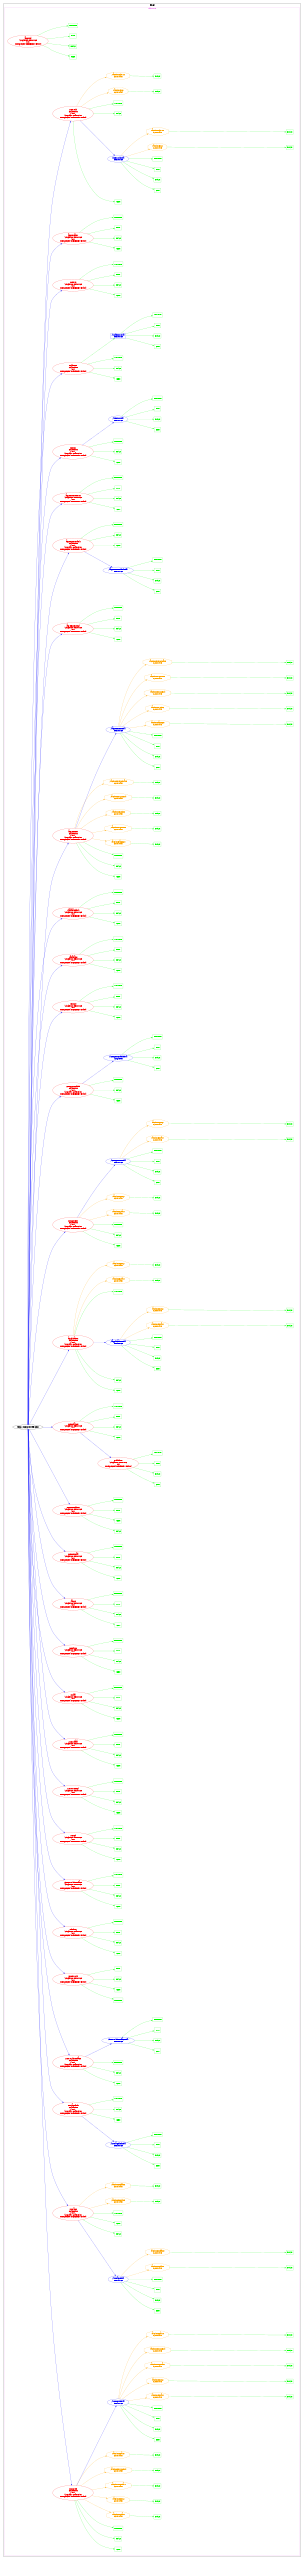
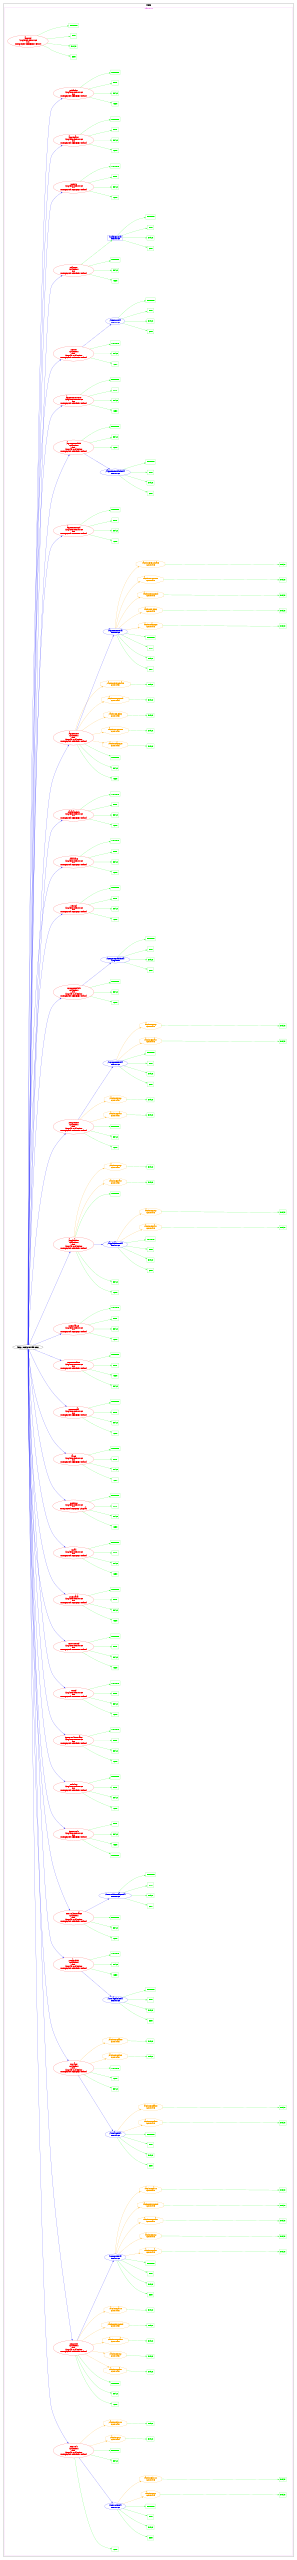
(95, 1445) -> (37, 501)
(73, 1651) -> (74, 1506)
